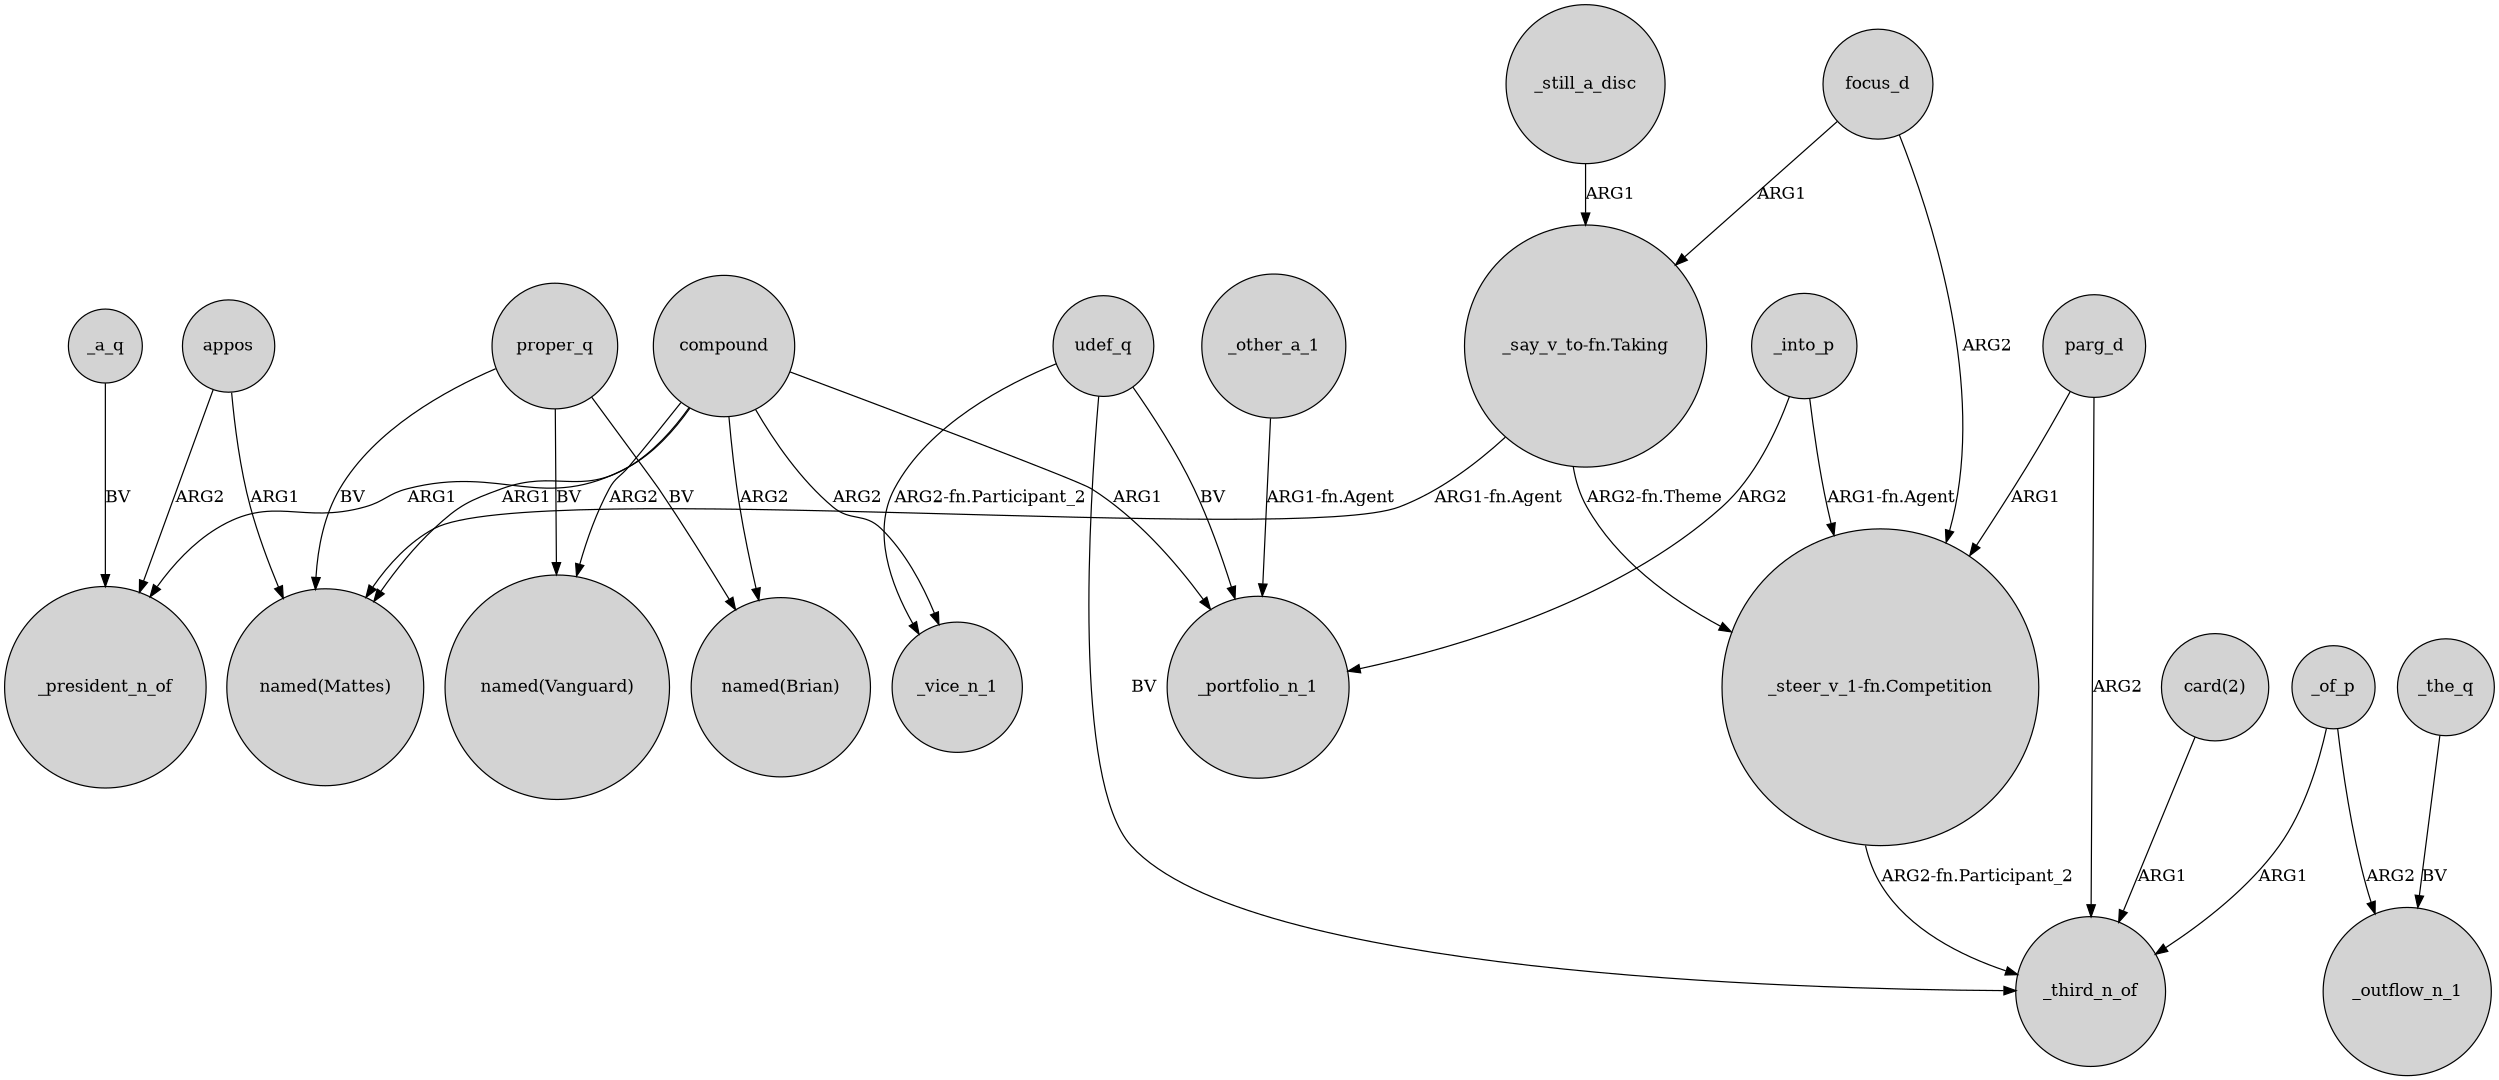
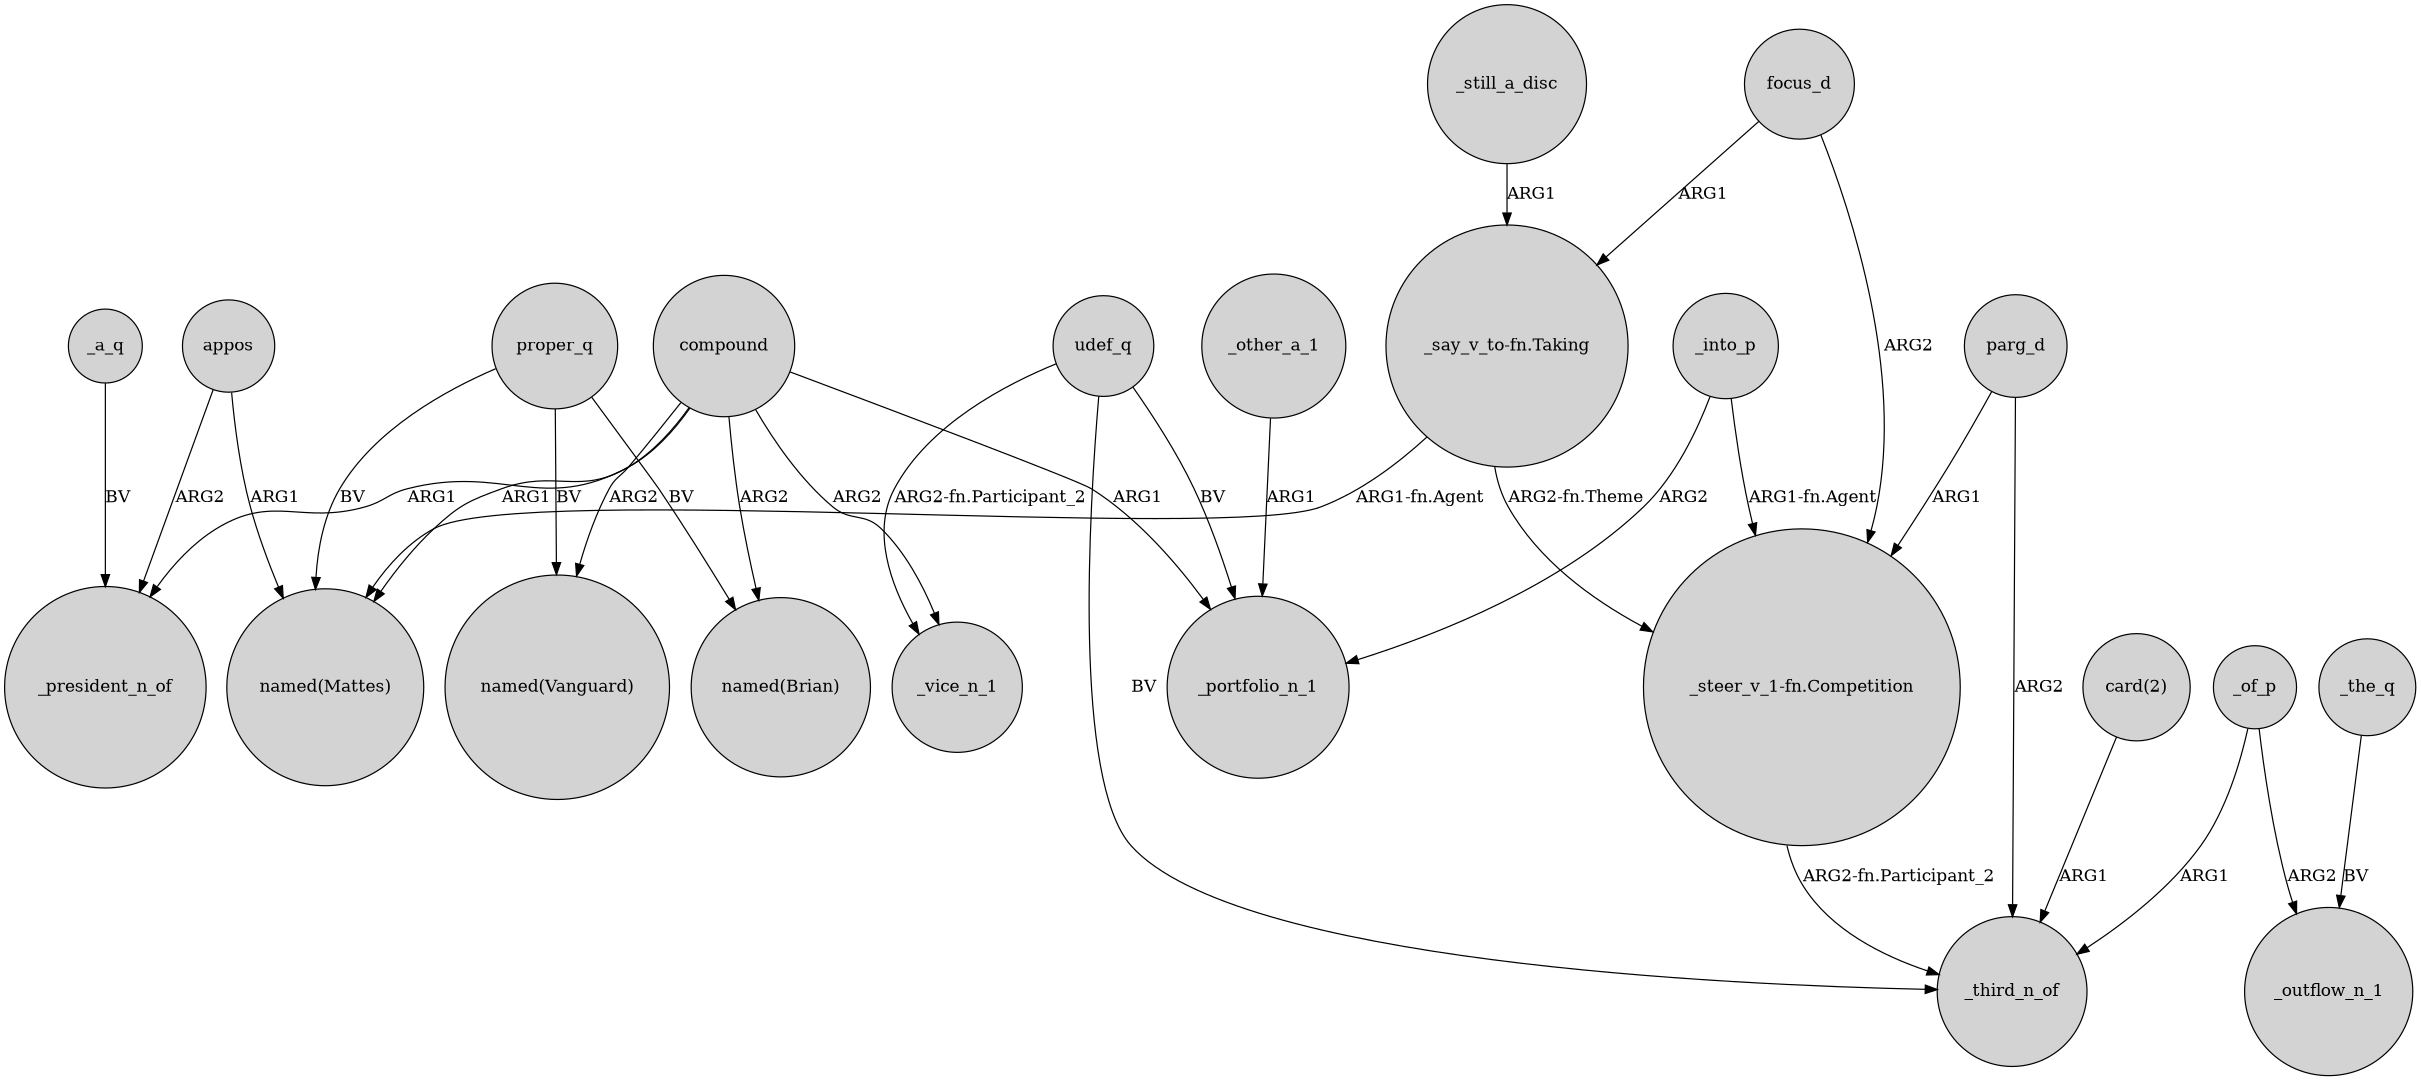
(1331, 498) -> (1291, 498)
